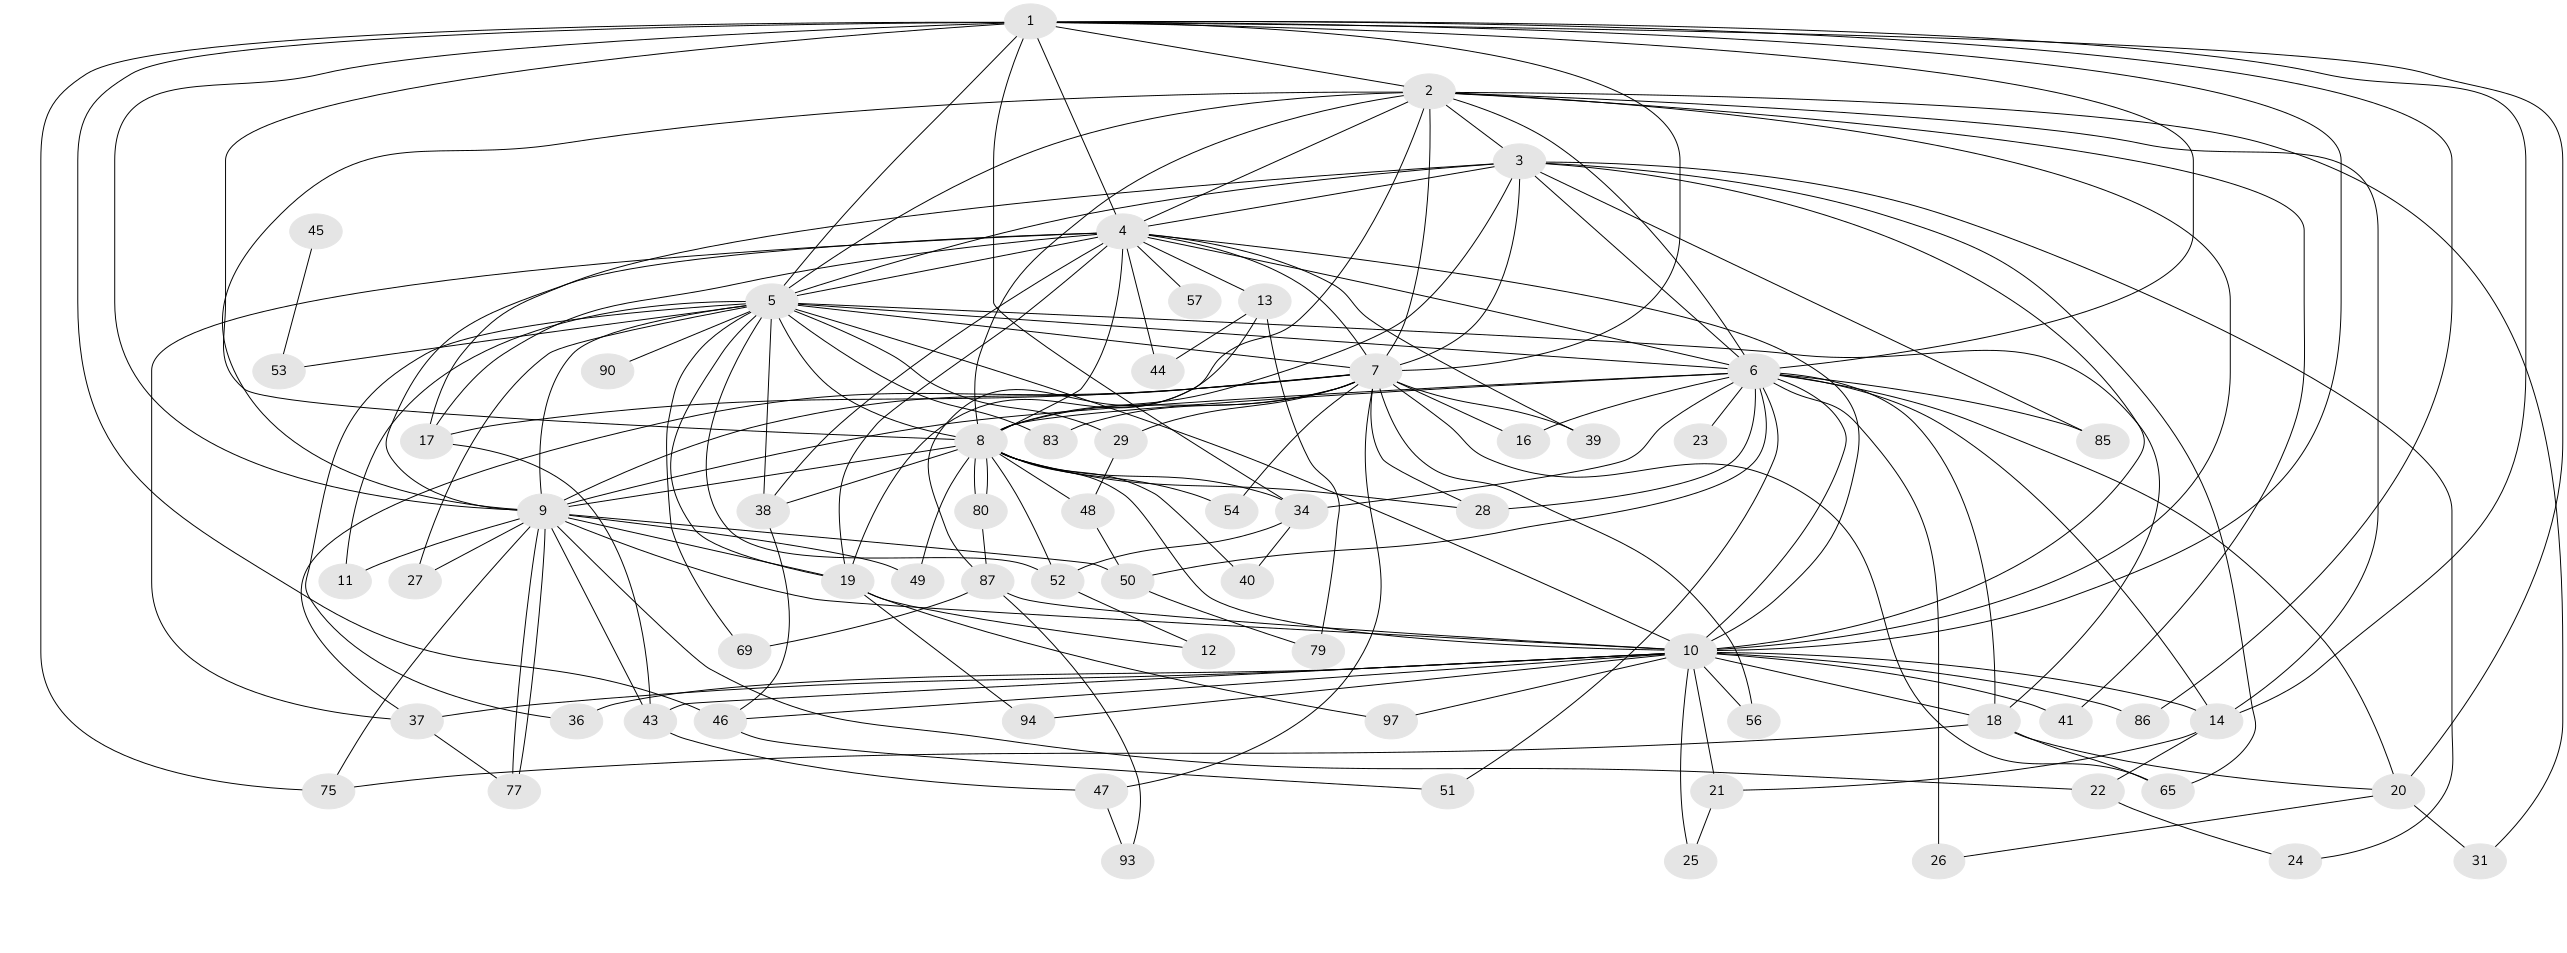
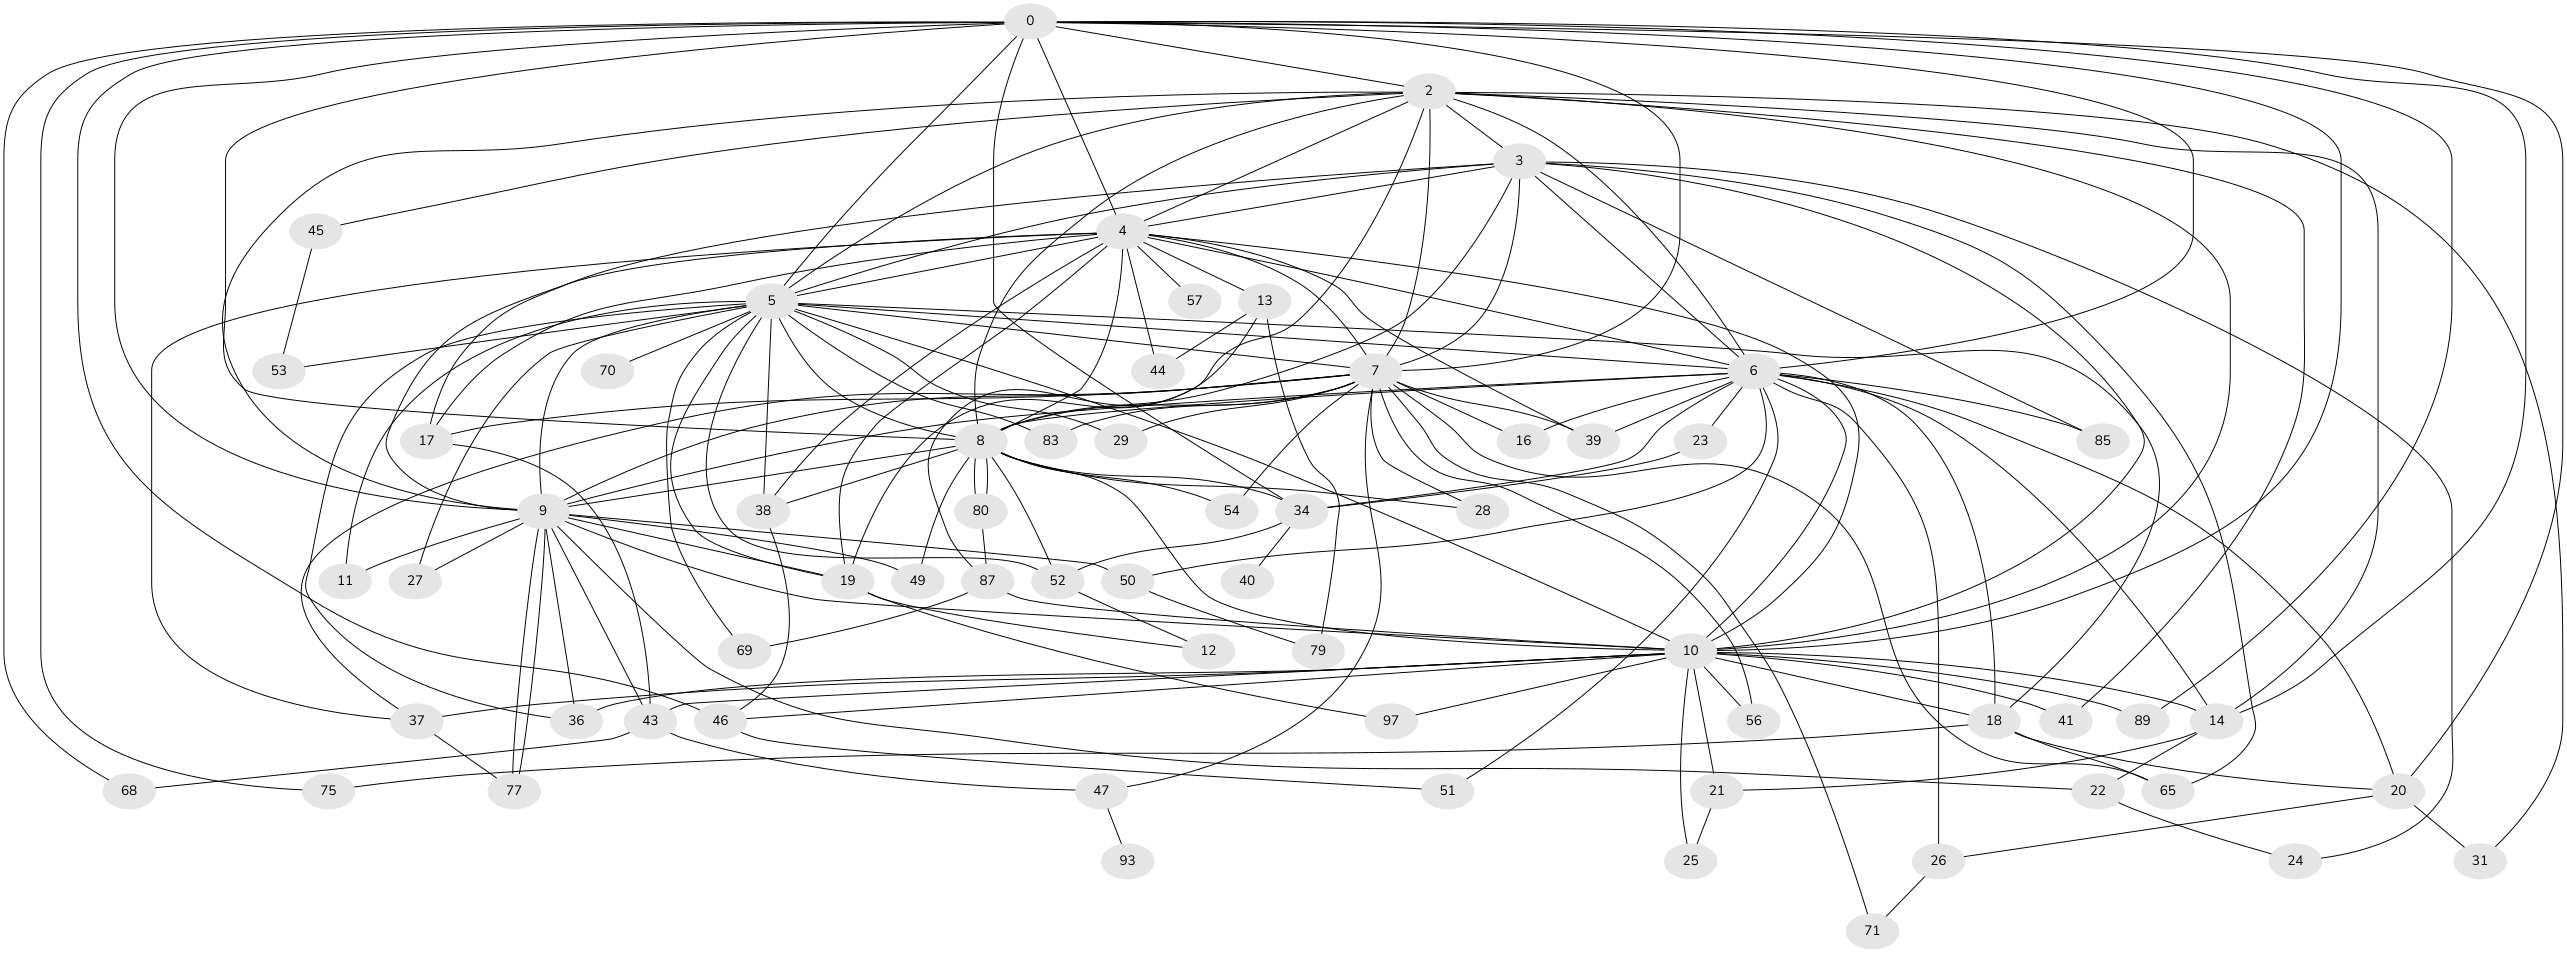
(1031, 21) -> (1031, 21)
none -> (868, 133)
(608, 371) -> (608, 371)
none -> (1505, 486)
(1662, 488) -> (1674, 406)
(1149, 491) -> none
(1088, 511) -> none
(432, 639) -> (560, 616)
(1101, 706) -> none
(1029, 721) -> none
(2143, 721) -> (2143, 721)
none -> (129, 791)
none -> (1872, 931)
